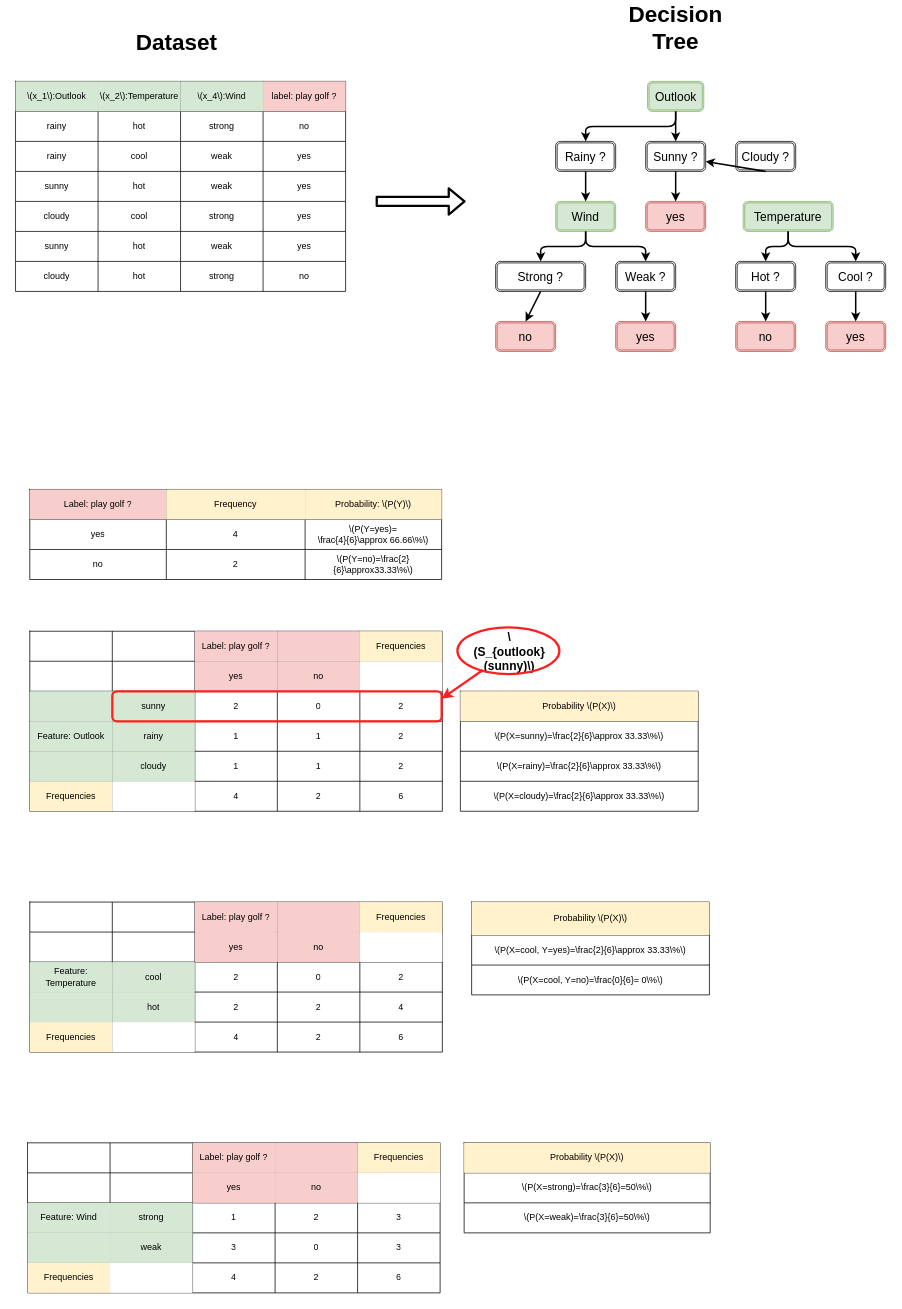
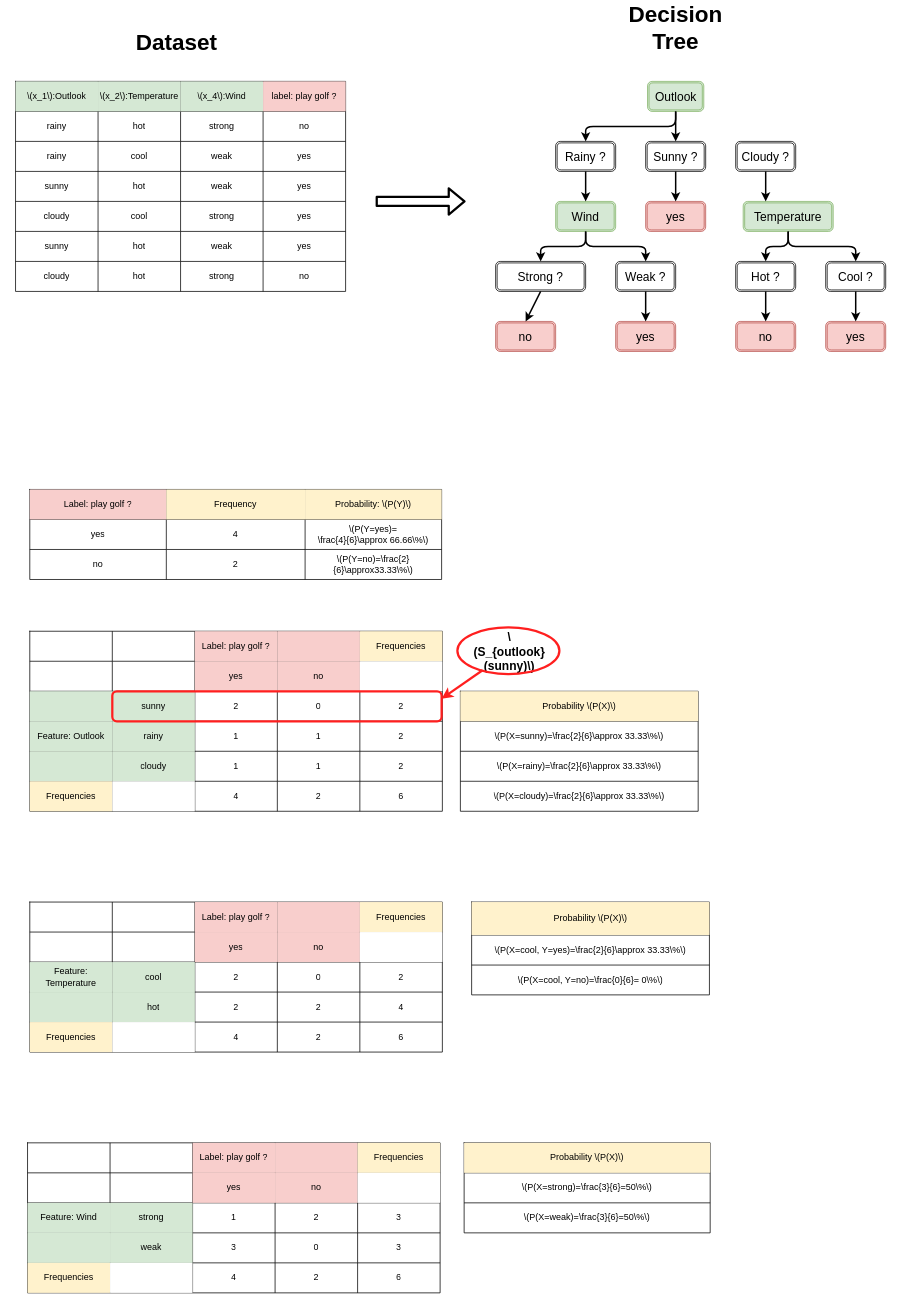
(738, 167) -> (765, 183)
